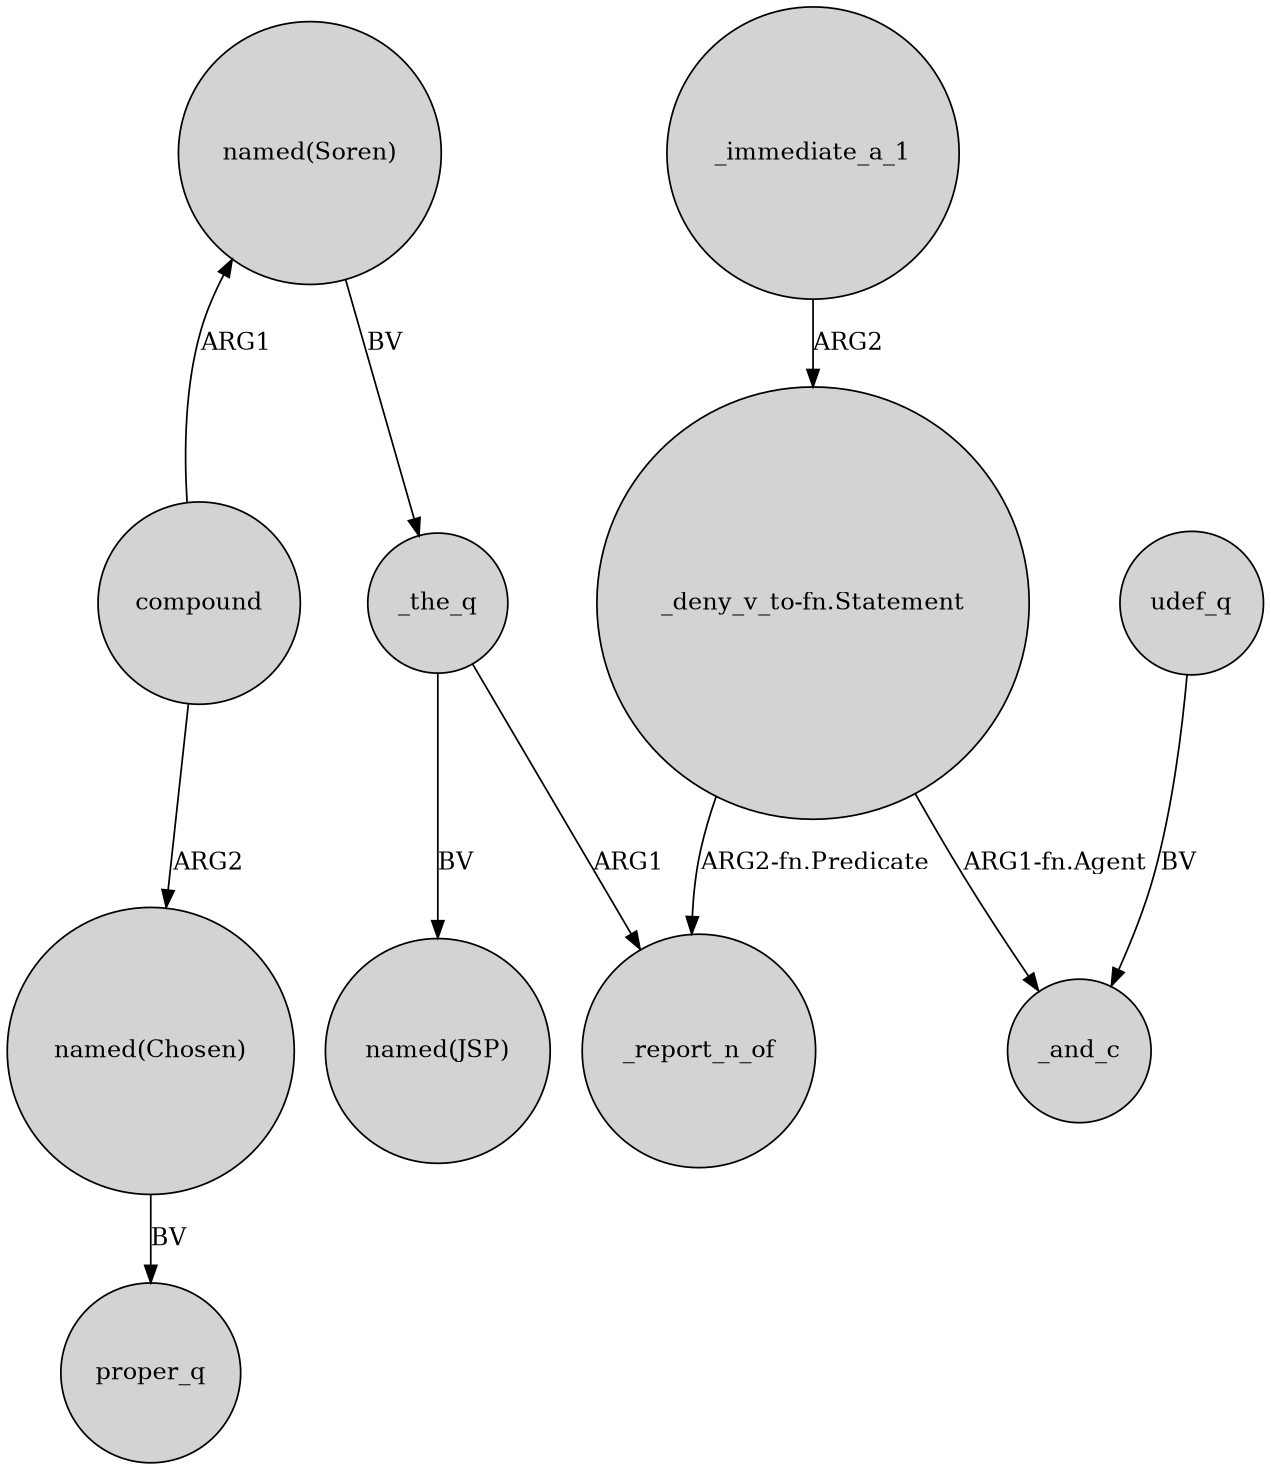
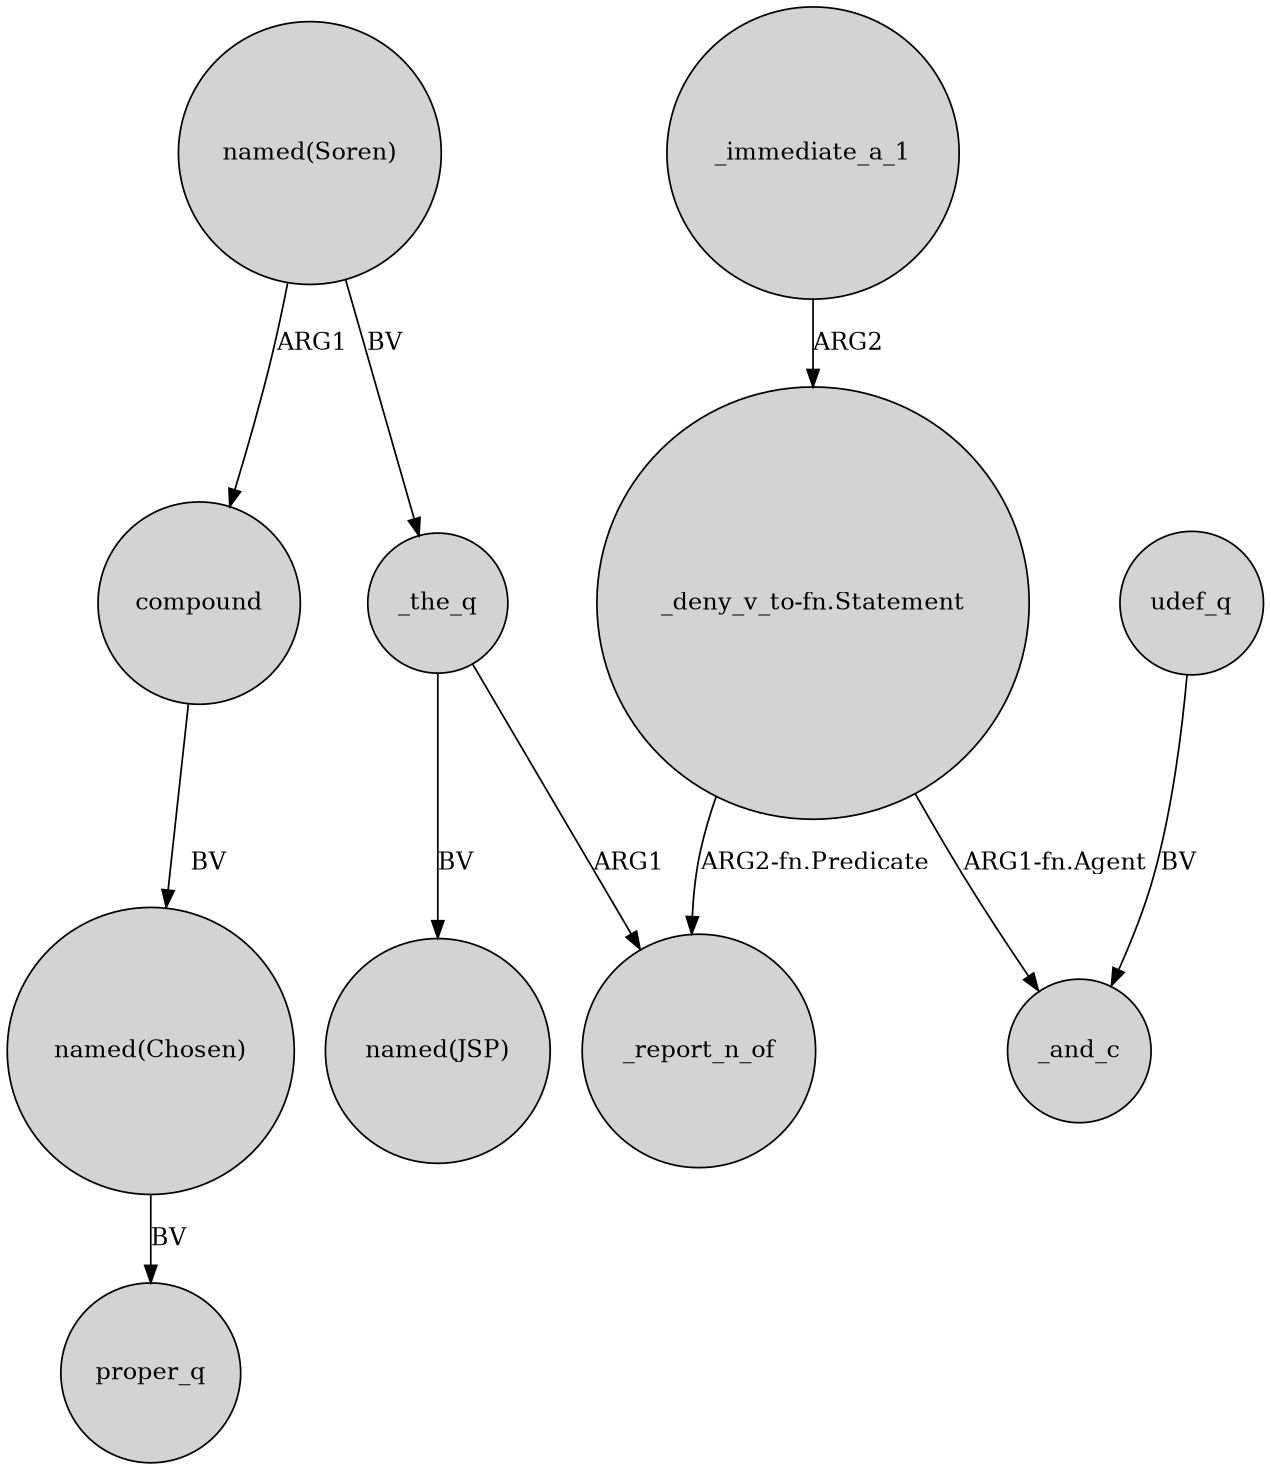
(190, 386) -> (264, 387)
(209, 863) -> (209, 863)
